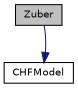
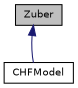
(46, 39) -> (32, 49)
